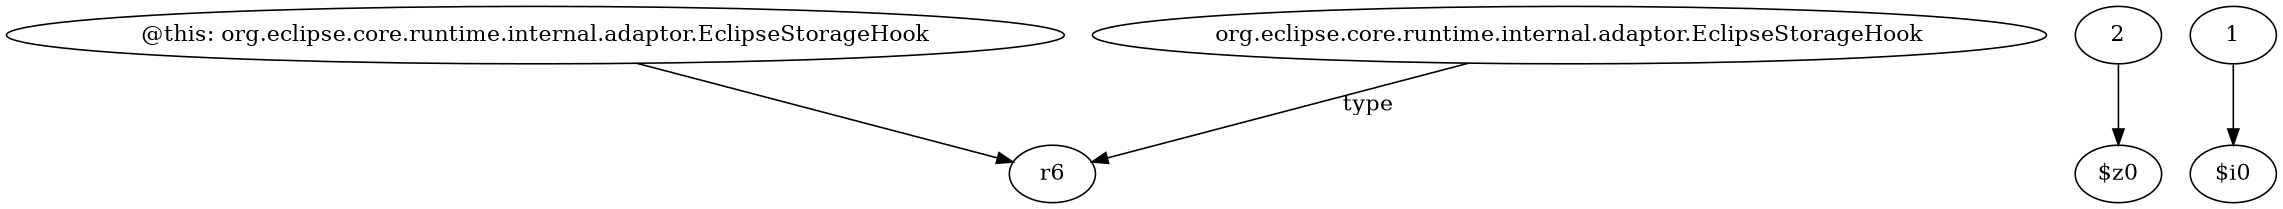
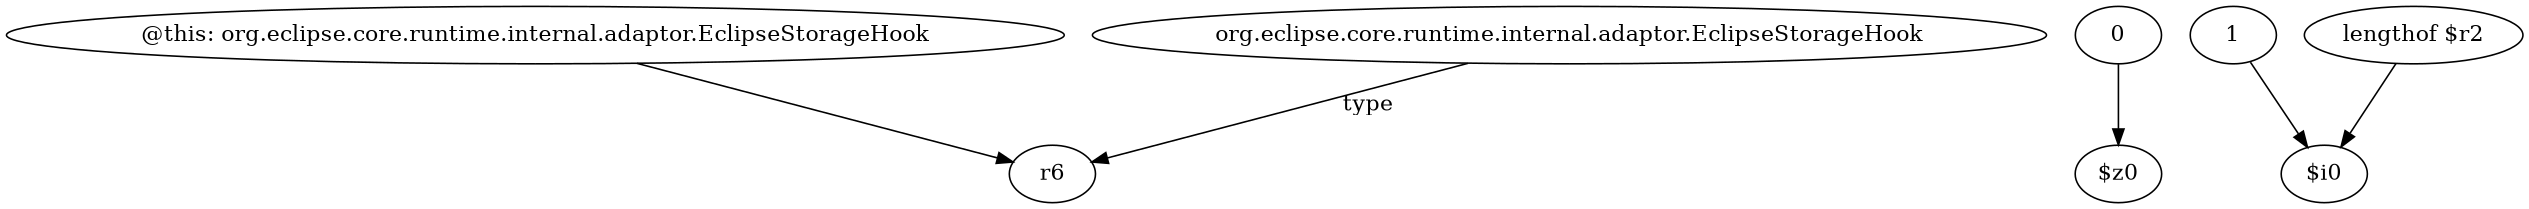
(2118, 35) -> (2118, 35)
none -> (2414, 35)
